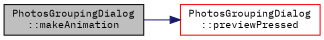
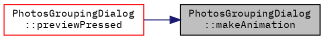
(157, 20) -> (157, 20)
